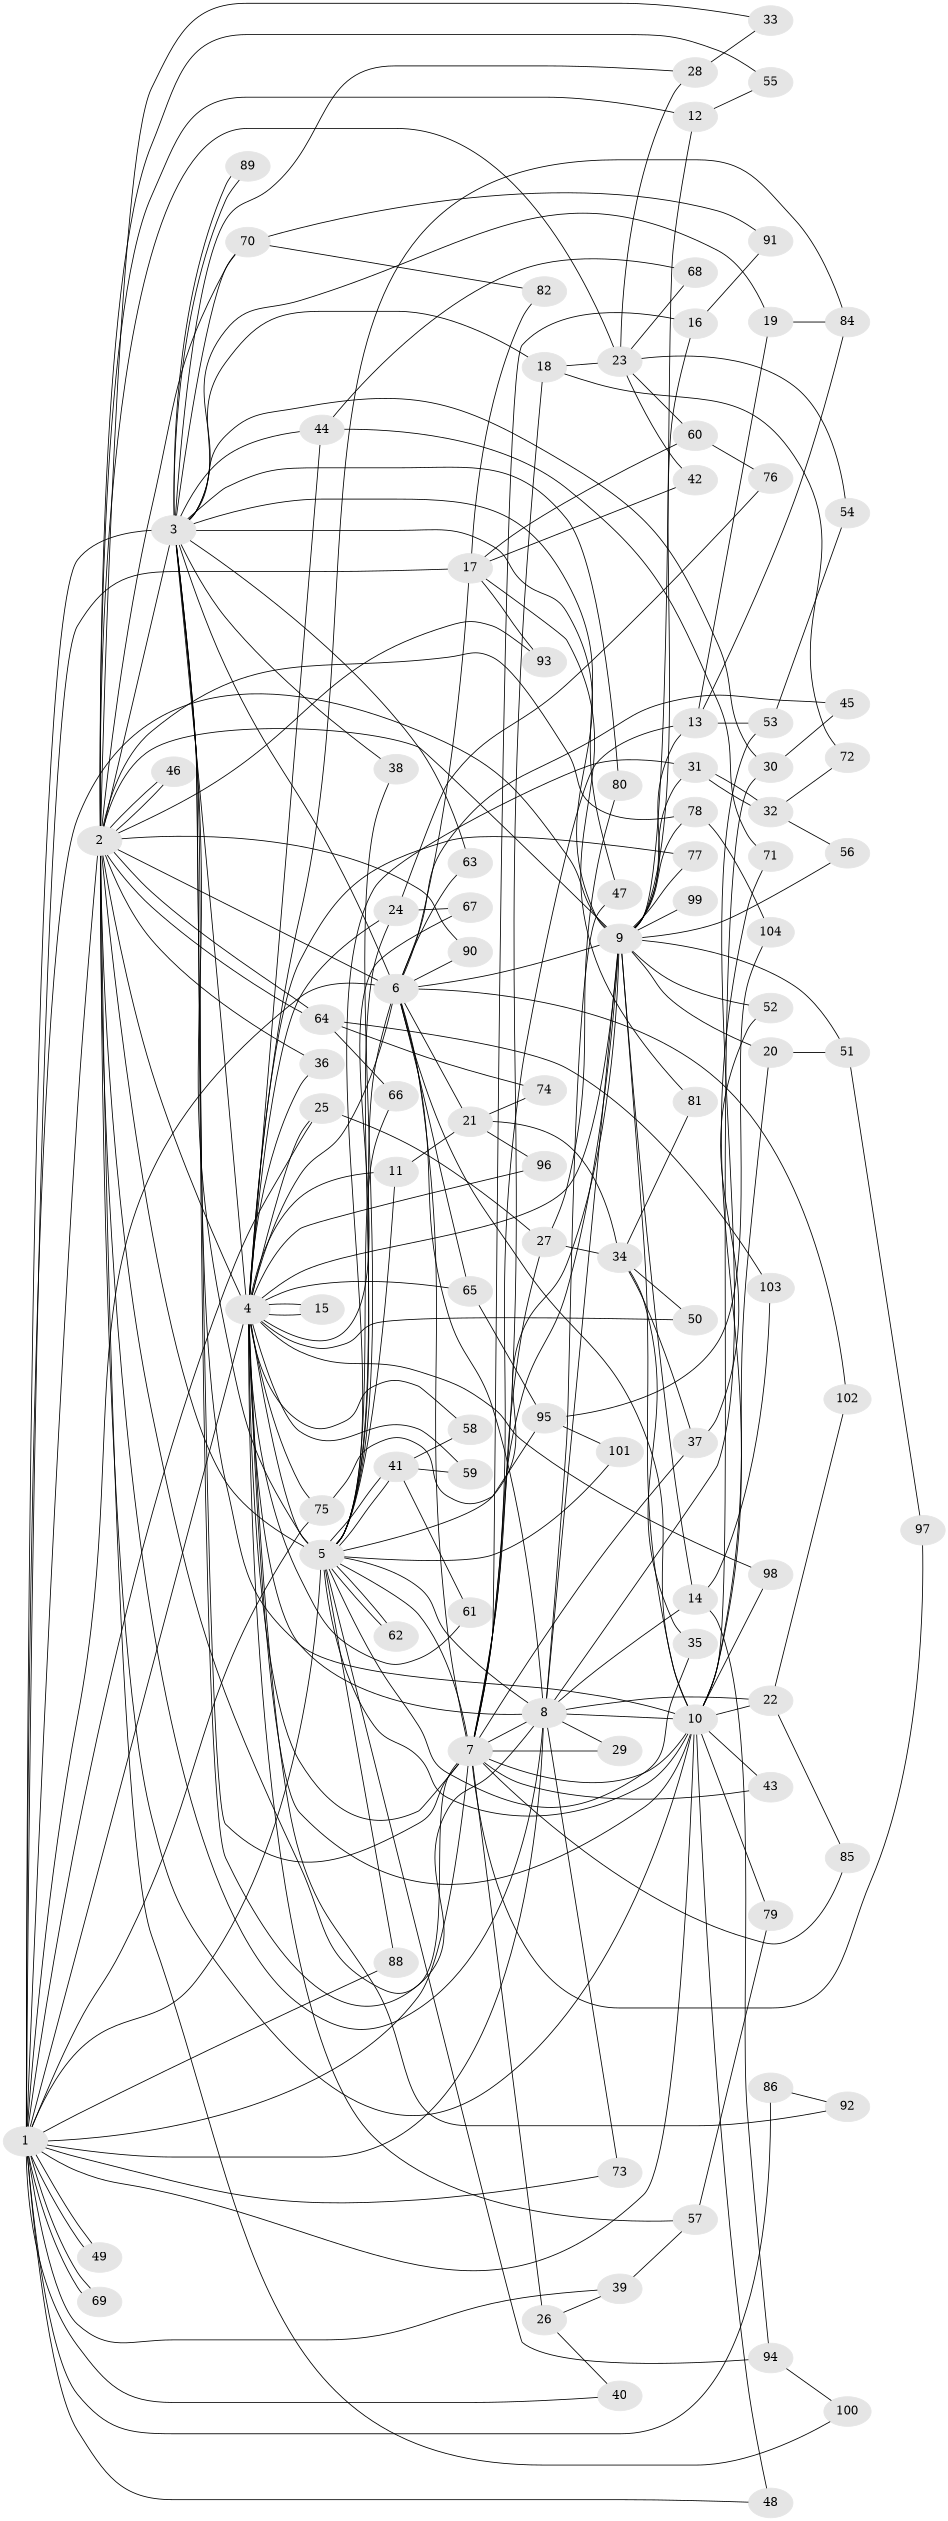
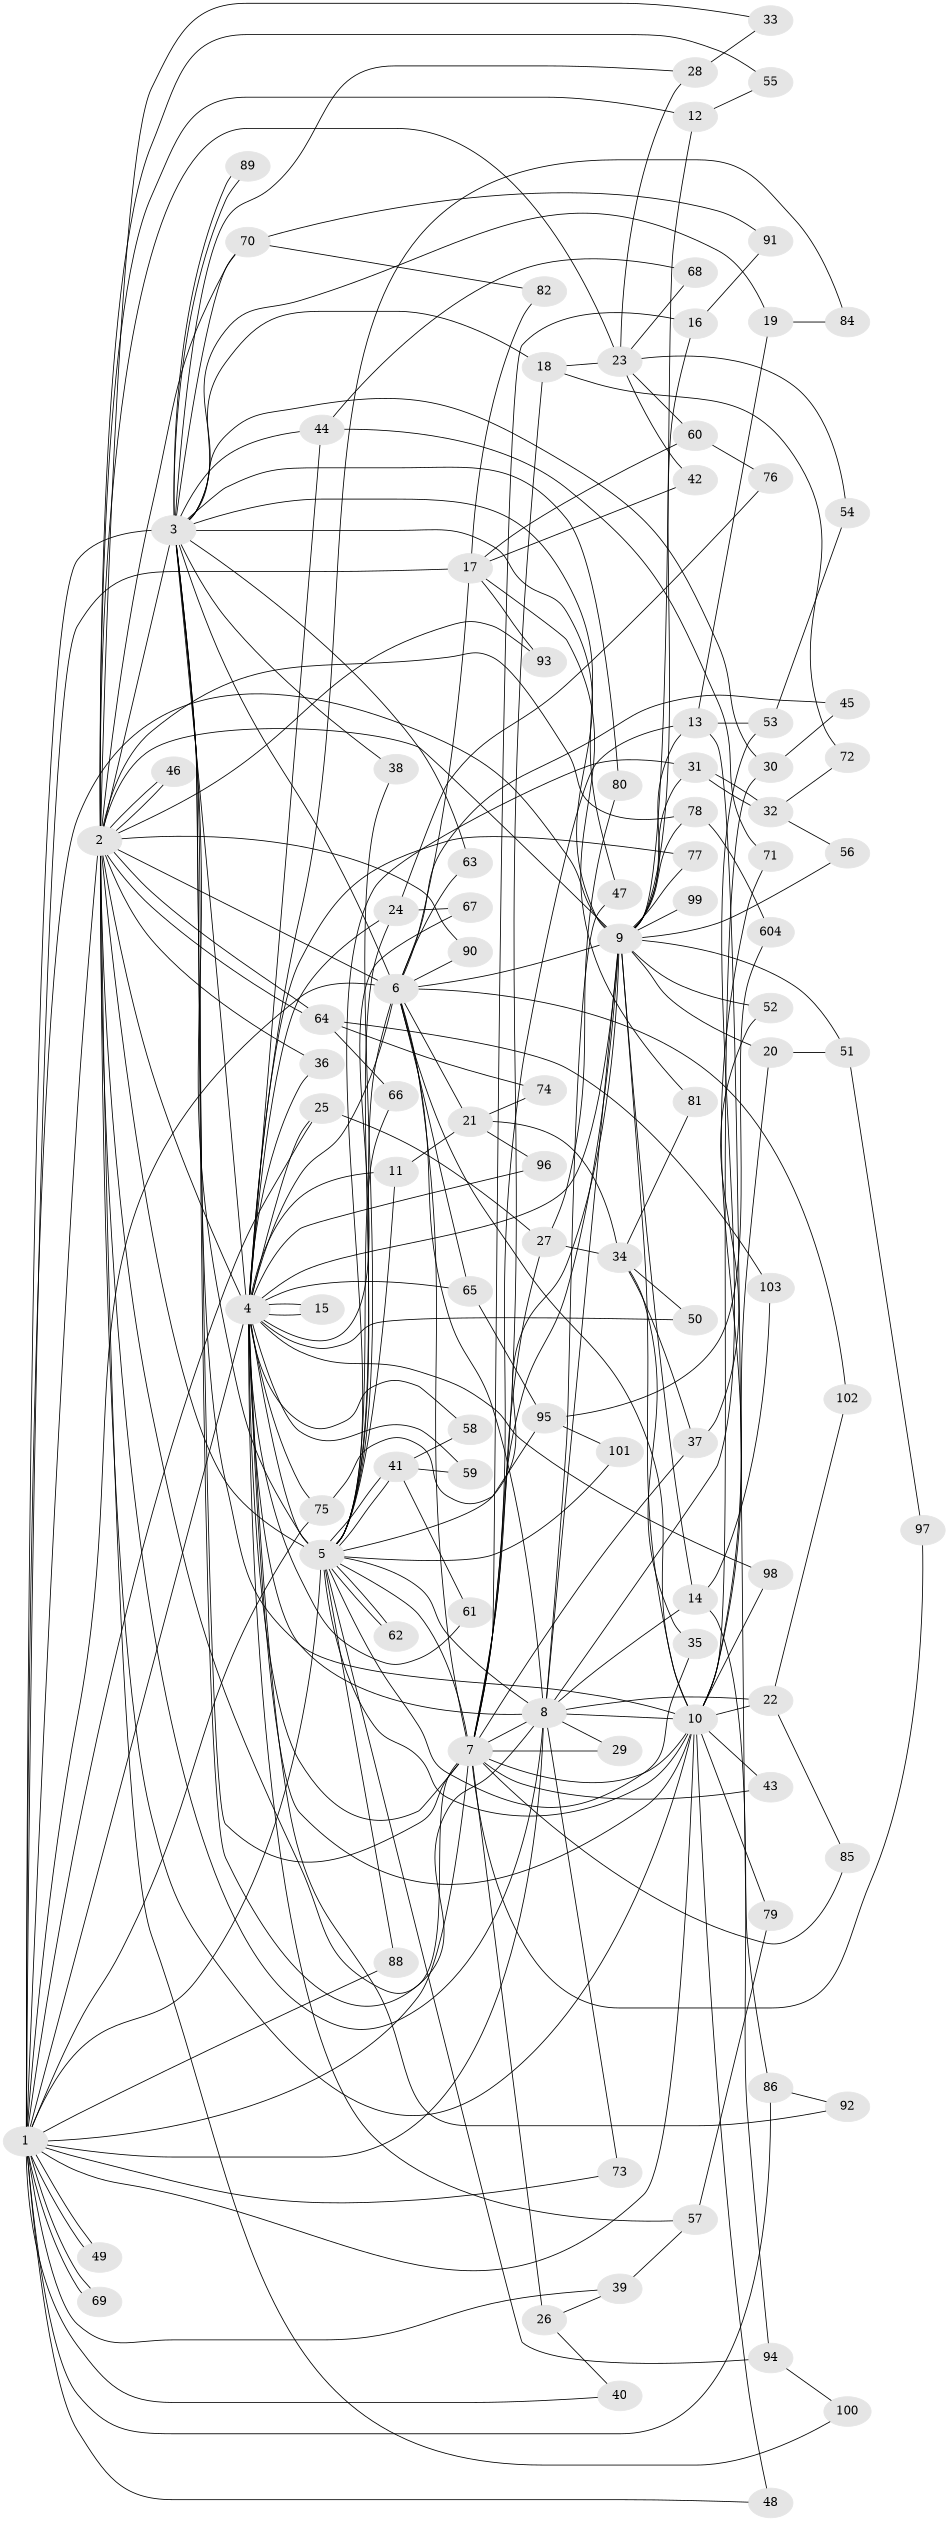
(784, 527) -> (742, 1571)
(771, 932) -> (771, 932)
